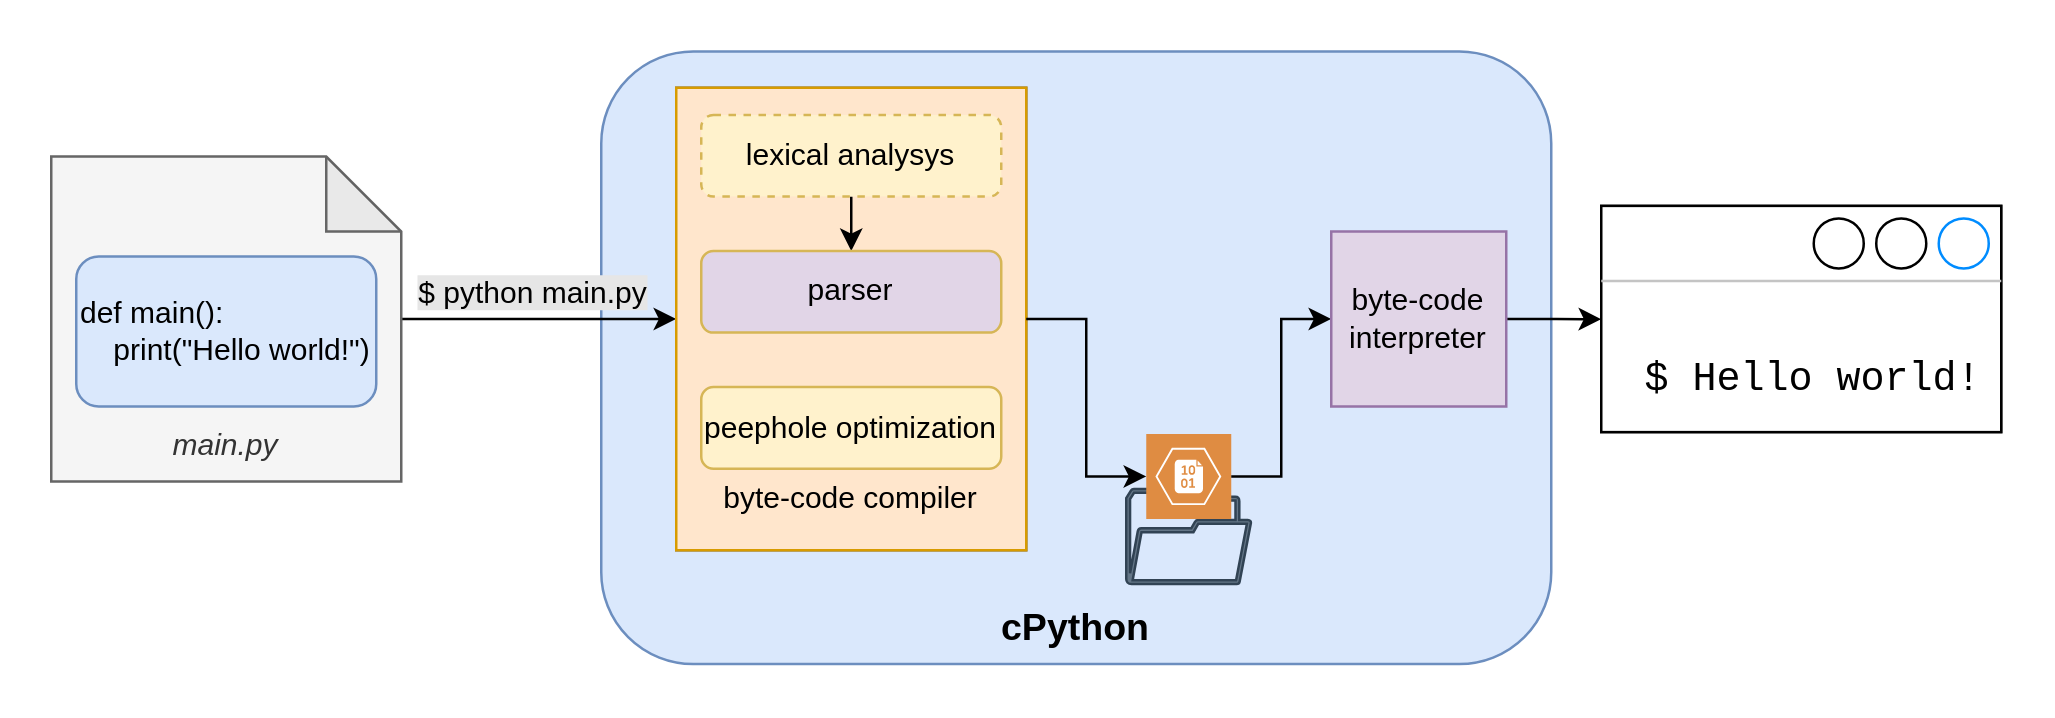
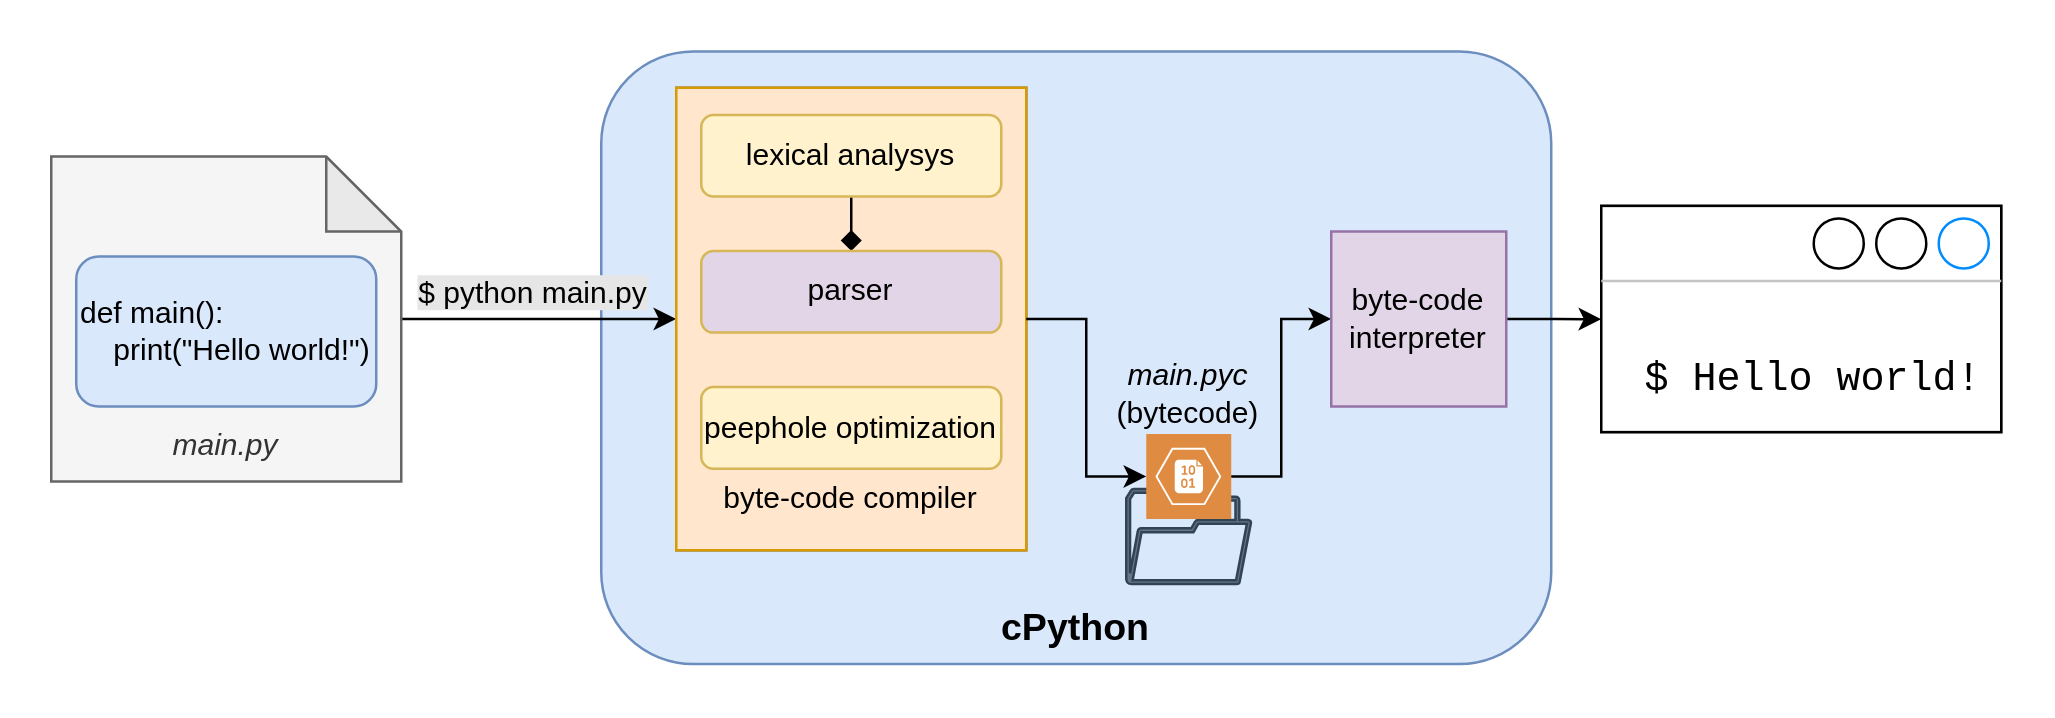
(851, 156) -> (851, 156)
(851, 232) -> (851, 230)
none -> (1189, 394)
